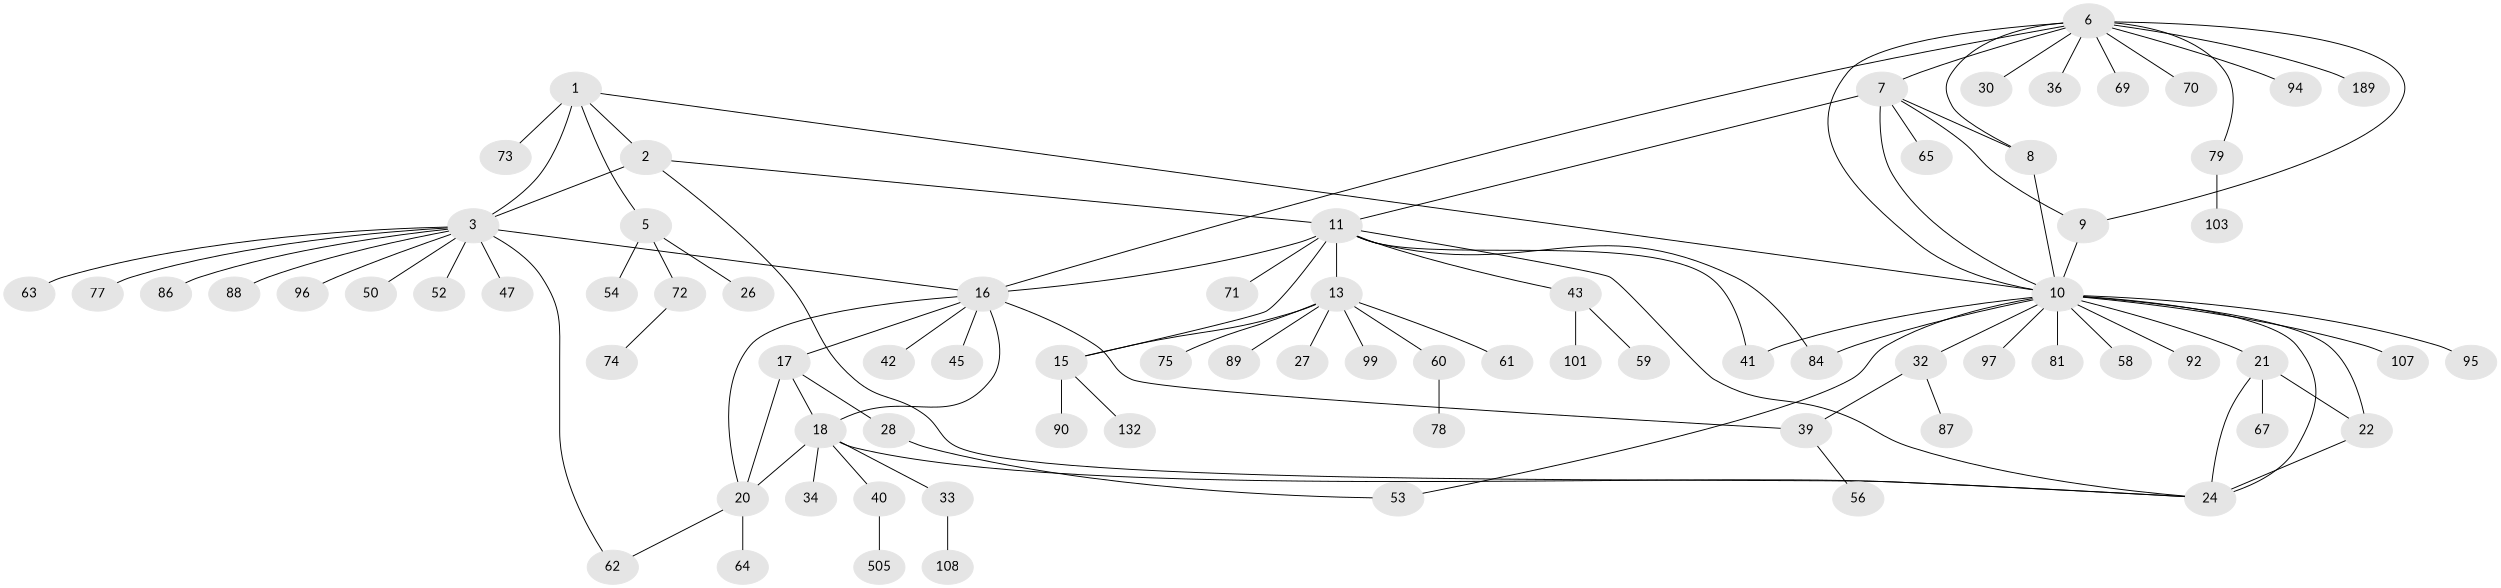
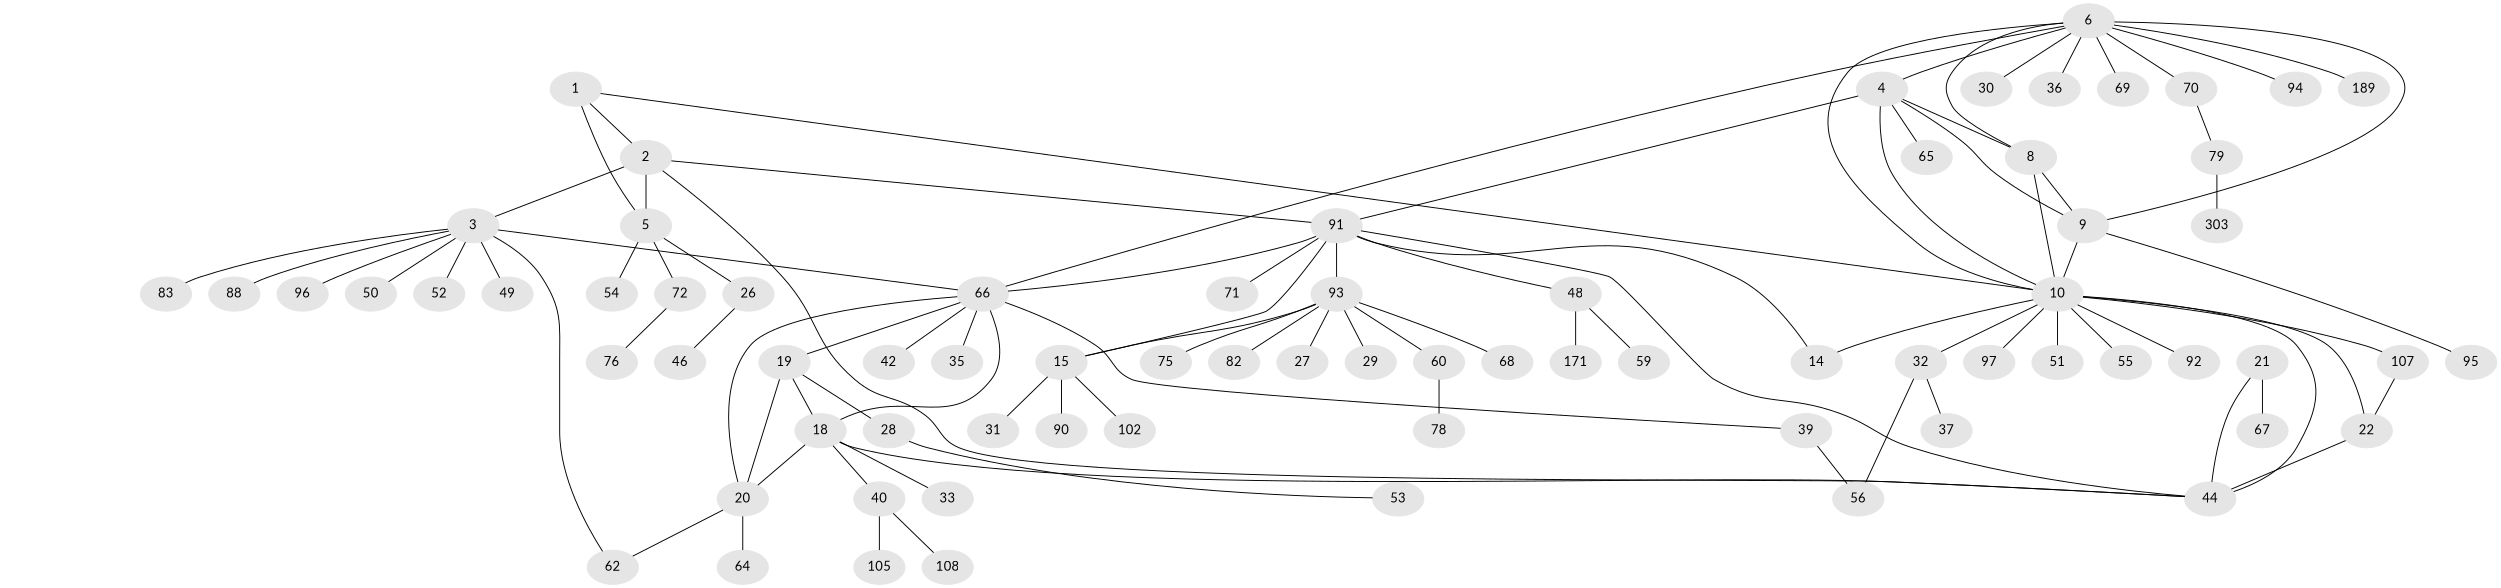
(2194, 45) -> (2204, 123)
(1882, 89) -> (1882, 89)
(506, 157) -> none
(544, 169) -> none
none -> (646, 192)
none -> (2057, 192)
(1337, 226) -> (1337, 226)
(2217, 226) -> (2217, 226)
(29, 294) -> none
(98, 294) -> none
(166, 294) -> (166, 294)
(508, 294) -> (508, 294)
(983, 294) -> (983, 294)
(1337, 294) -> (1337, 294)
(1576, 294) -> (1576, 294)
(2269, 312) -> (2280, 288)
(2163, 323) -> none
(612, 362) -> (612, 362)
none -> (680, 362)
(785, 362) -> (785, 362)
(957, 362) -> (957, 362)
(1234, 362) -> (1234, 362)
(1371, 362) -> (1371, 362)
(1507, 362) -> (1507, 362)
(1576, 362) -> (1576, 362)
(1748, 362) -> none
(1817, 362) -> (1817, 362)
(2058, 362) -> (2058, 362)
(2126, 362) -> (2126, 362)
(2310, 393) -> (2385, 397)
(1864, 397) -> (1890, 431)
(1738, 420) -> none
none -> (993, 431)
(1130, 431) -> (1130, 431)
(1947, 431) -> (1947, 431)
(811, 499) -> none
(2210, 499) -> (2210, 499)
(948, 533) -> (913, 533)
(879, 567) -> (879, 567)
